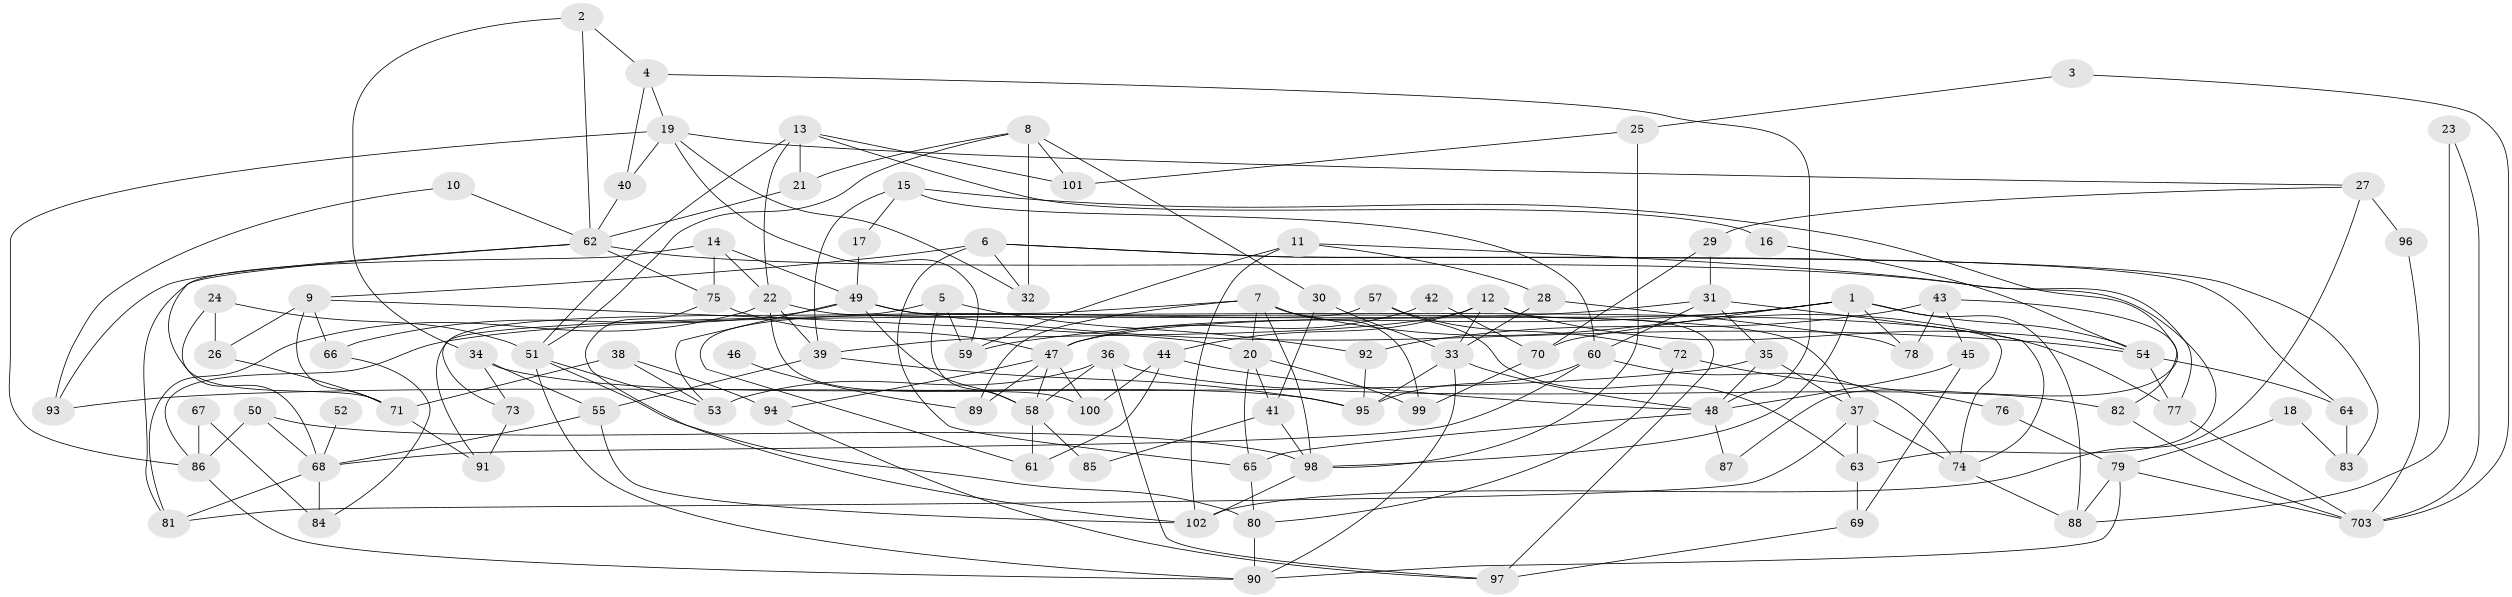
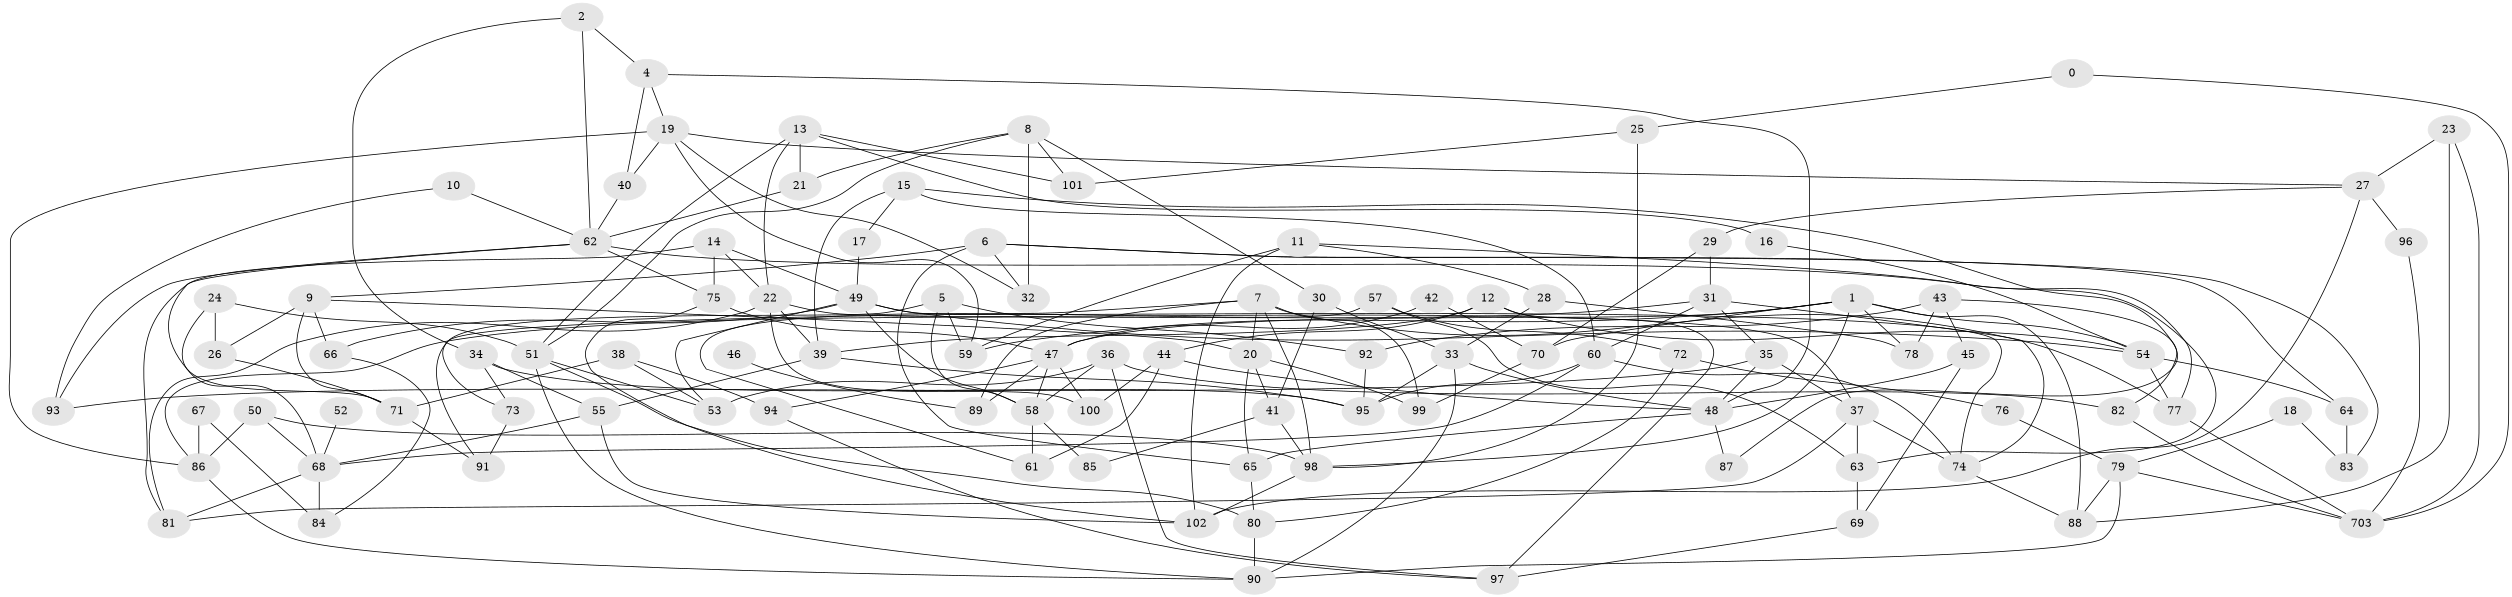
(2072, 74) -> (2072, 74)
none -> (2406, 158)
(1470, 327) -> none
